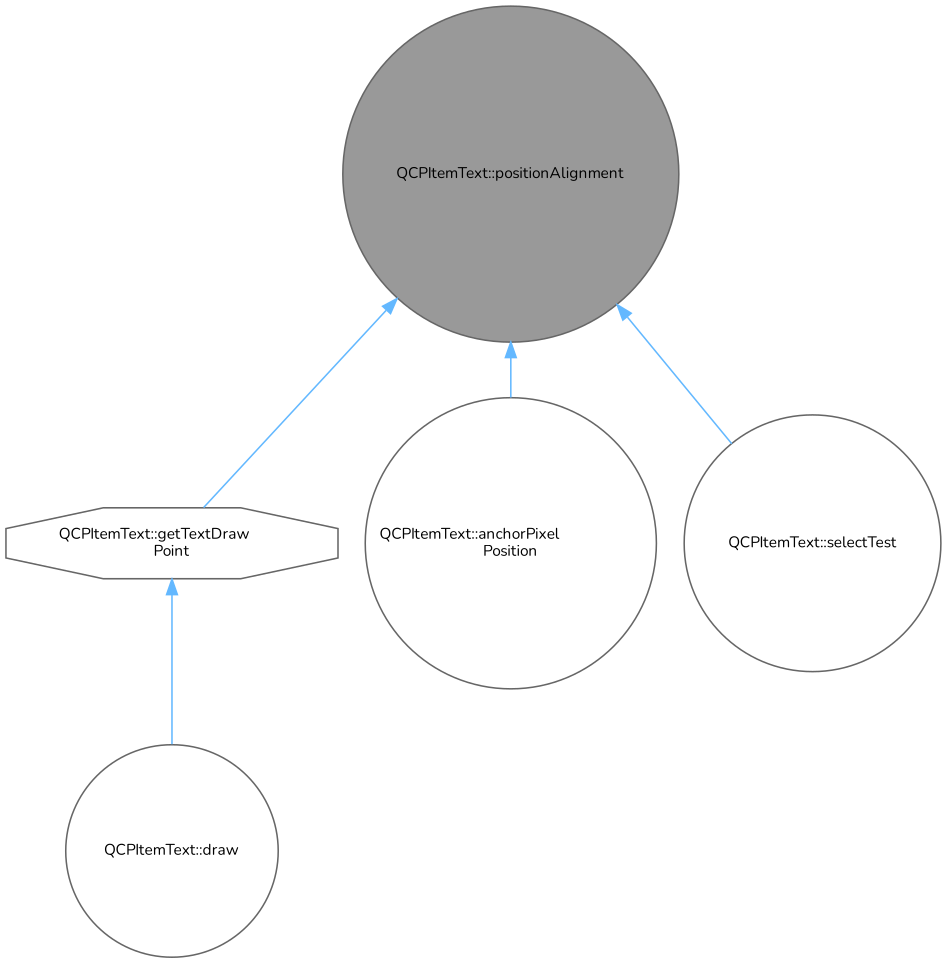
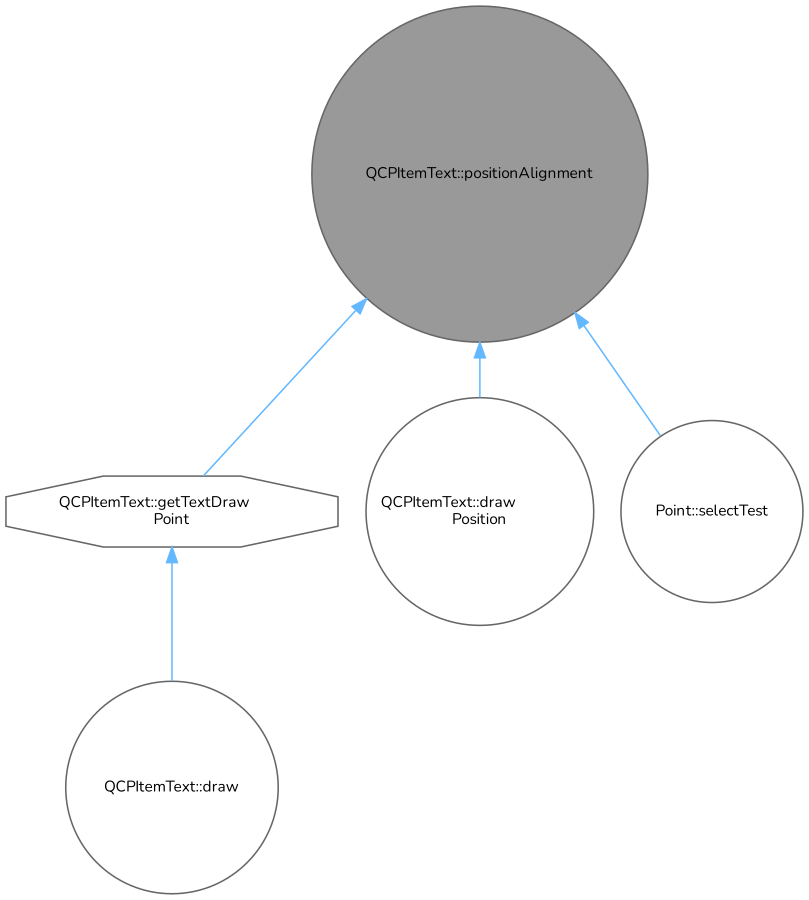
(511, 543) -> (480, 512)
(813, 543) -> (712, 512)
